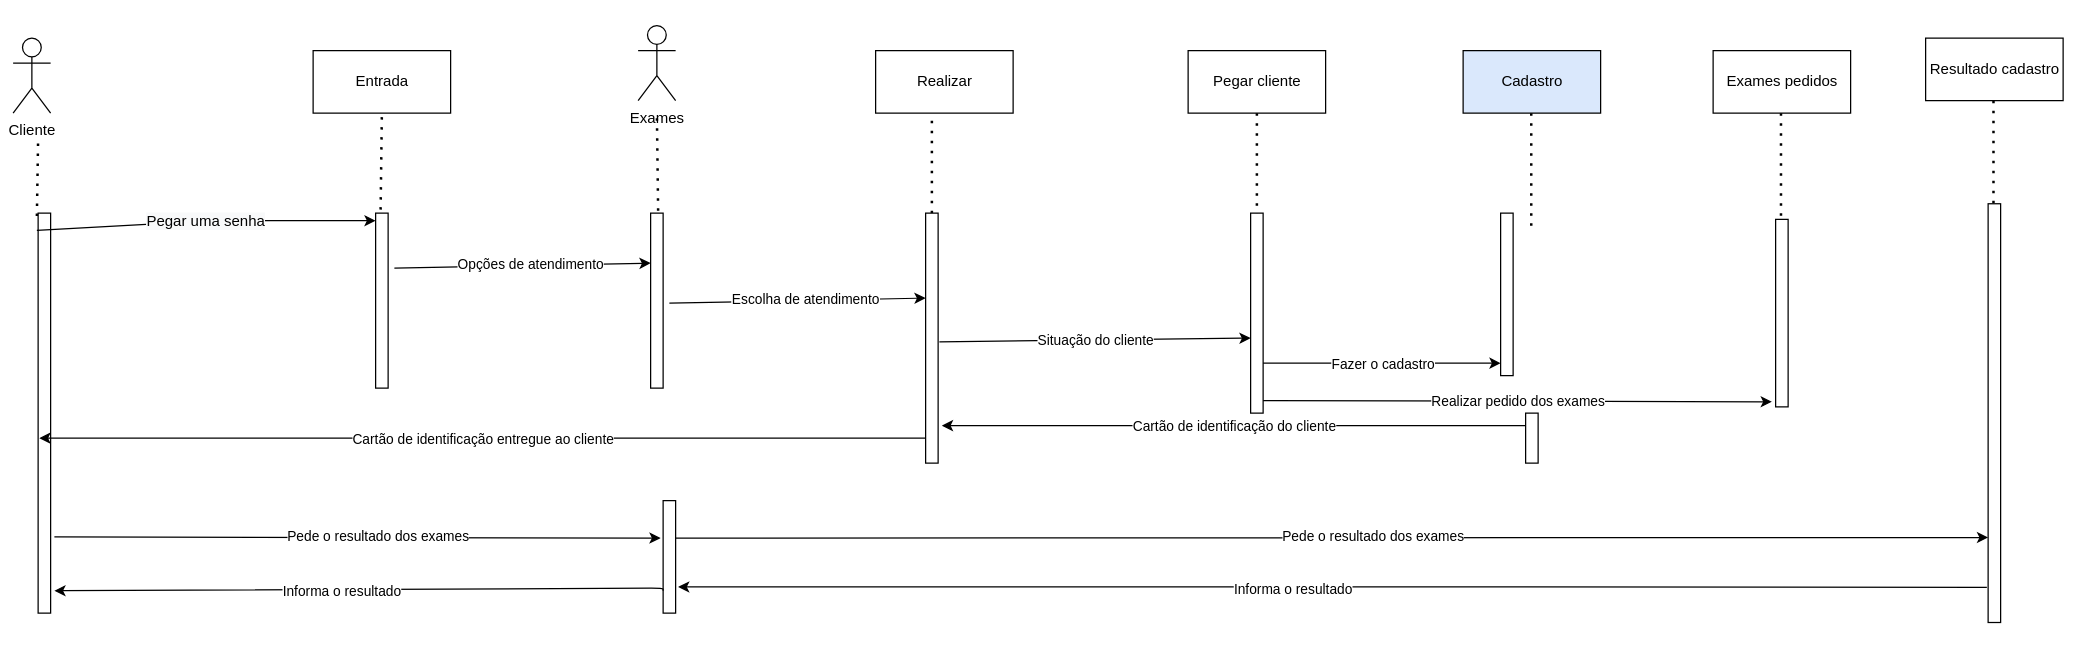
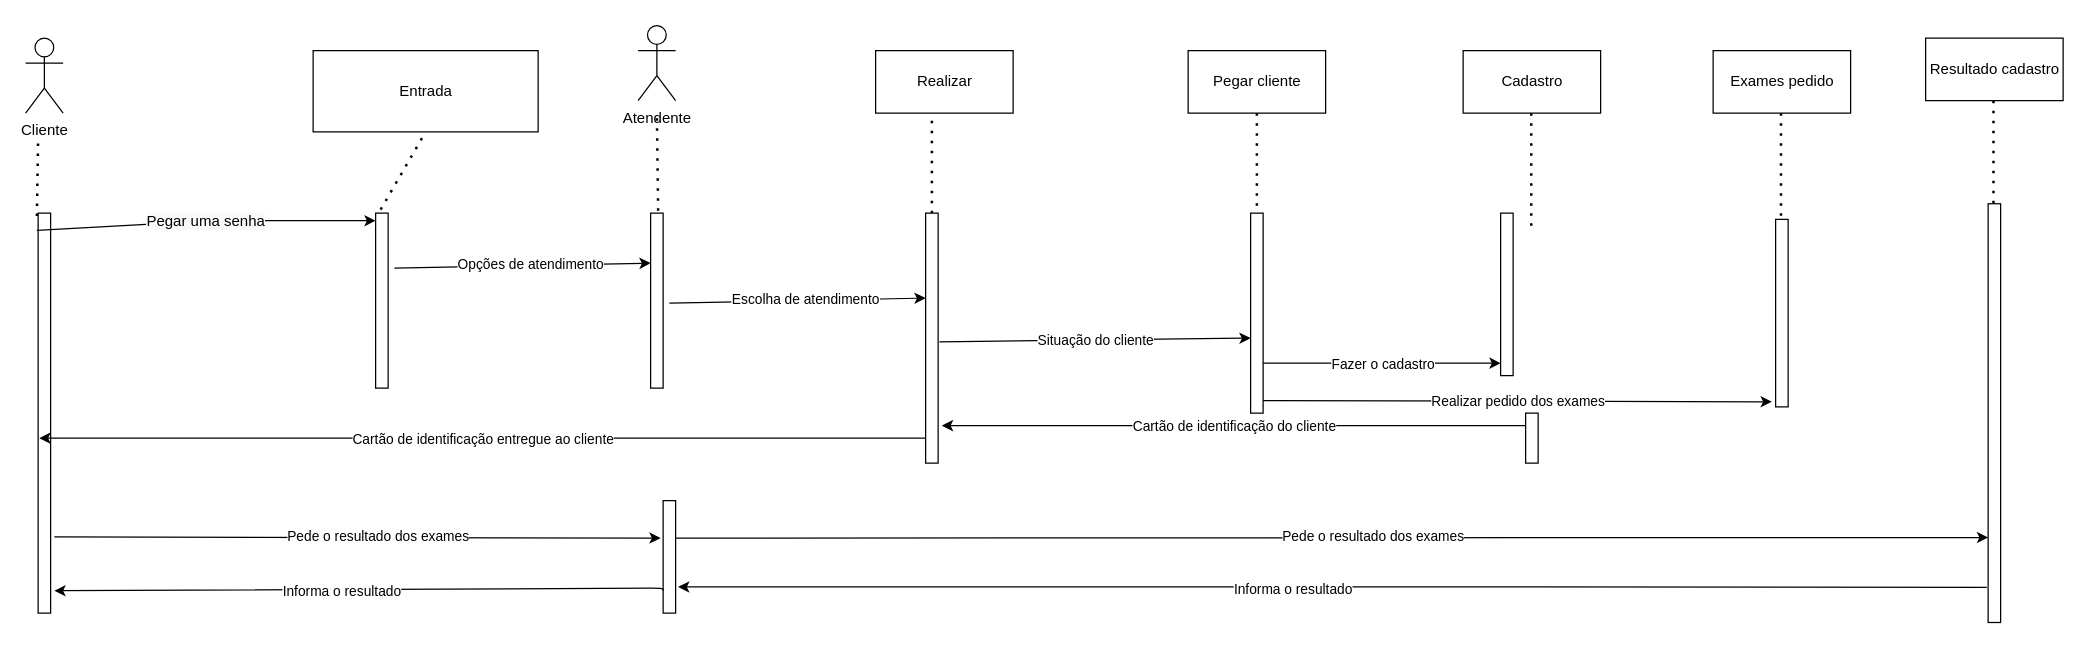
(32, 76) -> (44, 76)
(382, 82) -> (426, 91)
(1532, 82) -> (1532, 82)
(1783, 82) -> (1783, 82)
(658, 118) -> (658, 118)
